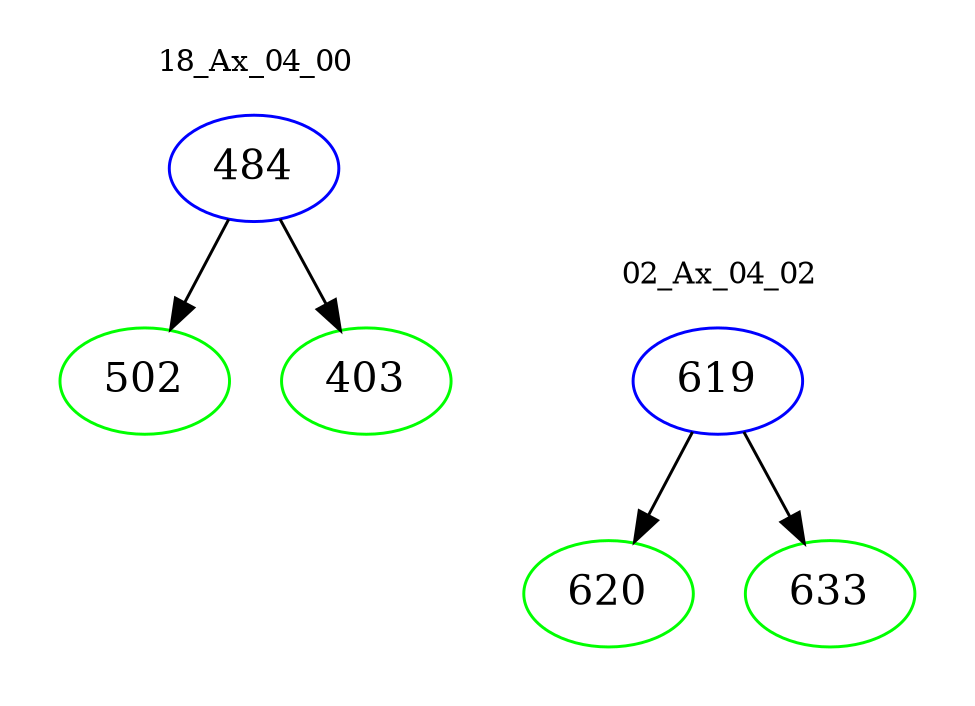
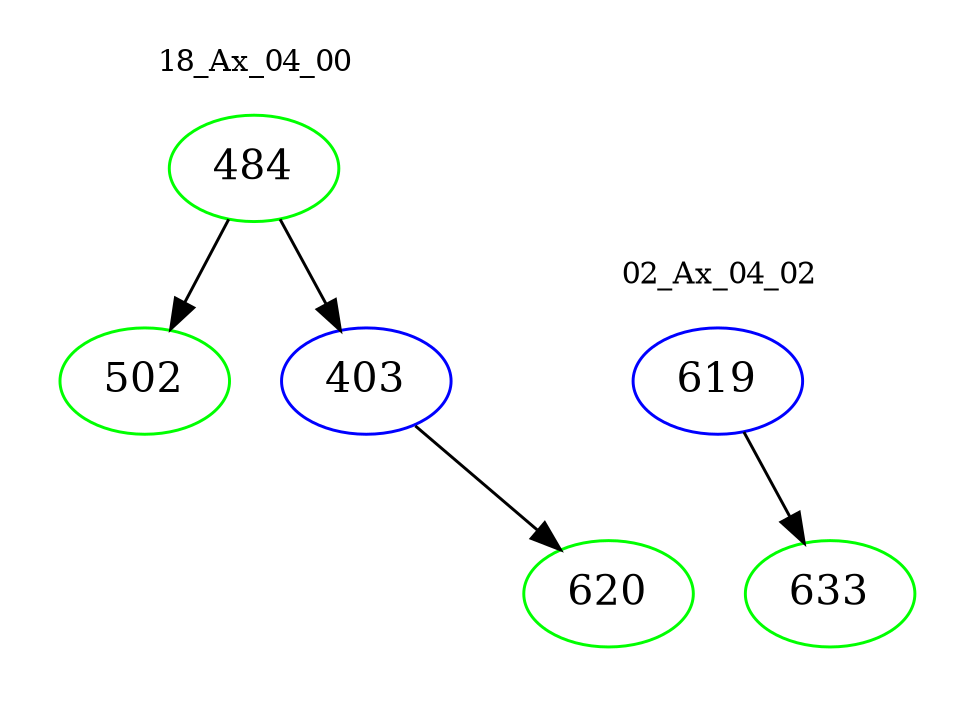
(254, 168) -> (254, 168)
(366, 381) -> (366, 381)
(671, 474) -> (476, 478)
